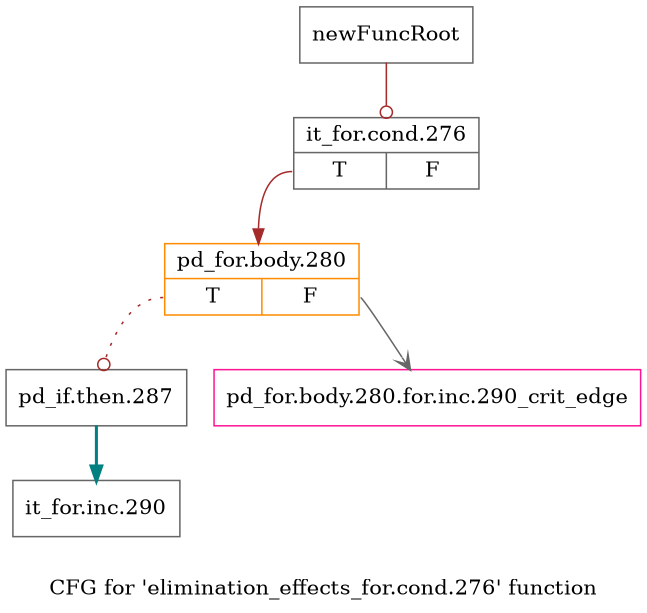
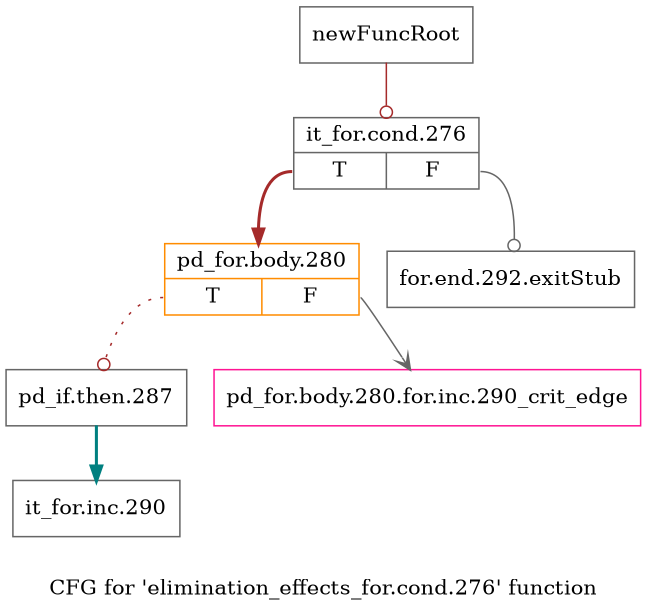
(265, 193) -> (265, 193)
none -> (511, 279)
